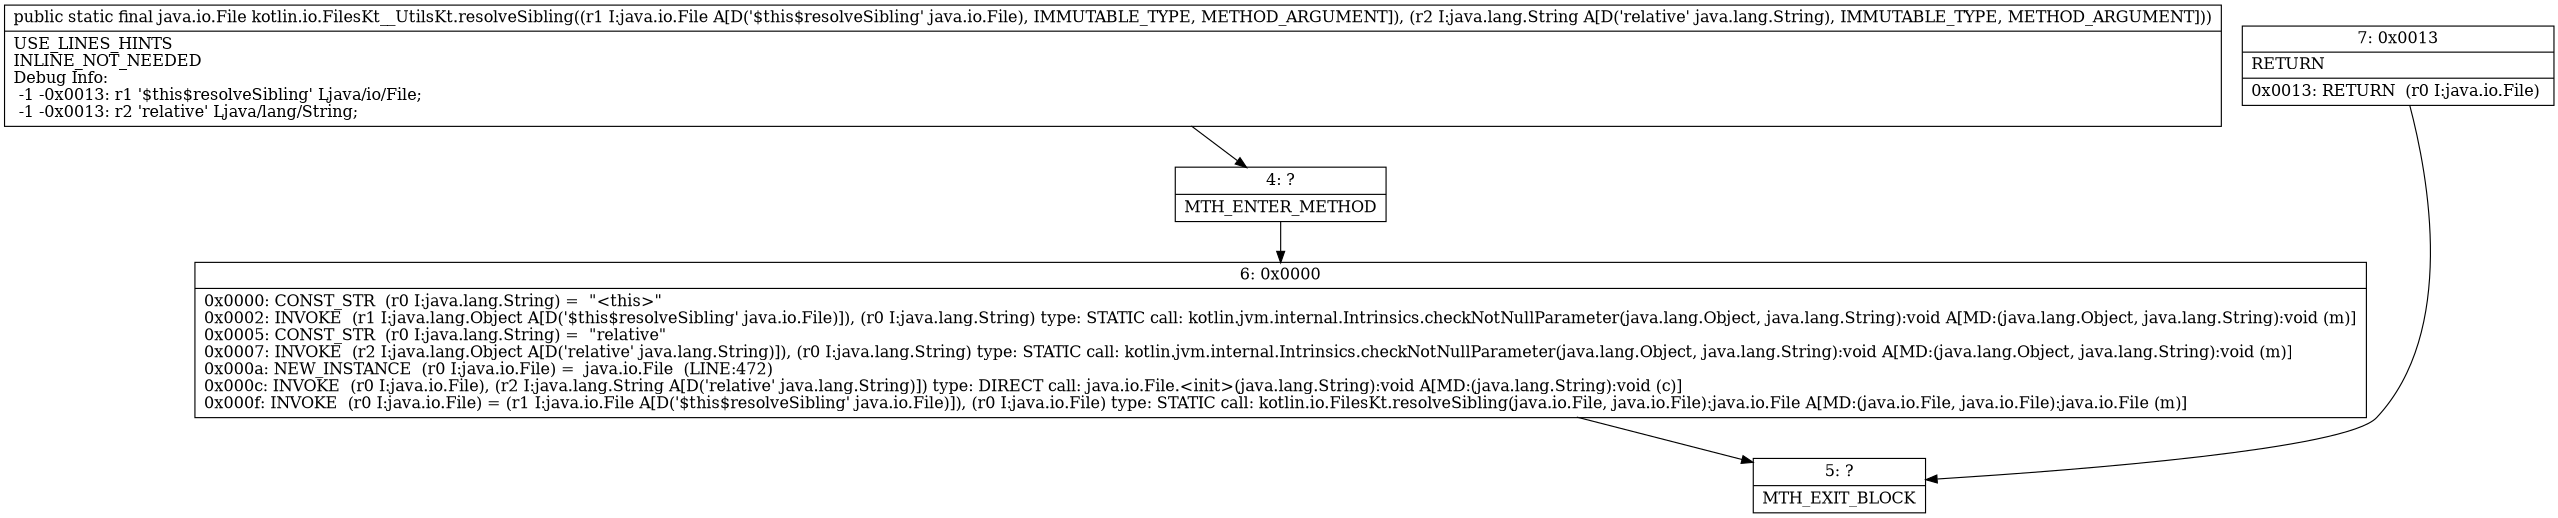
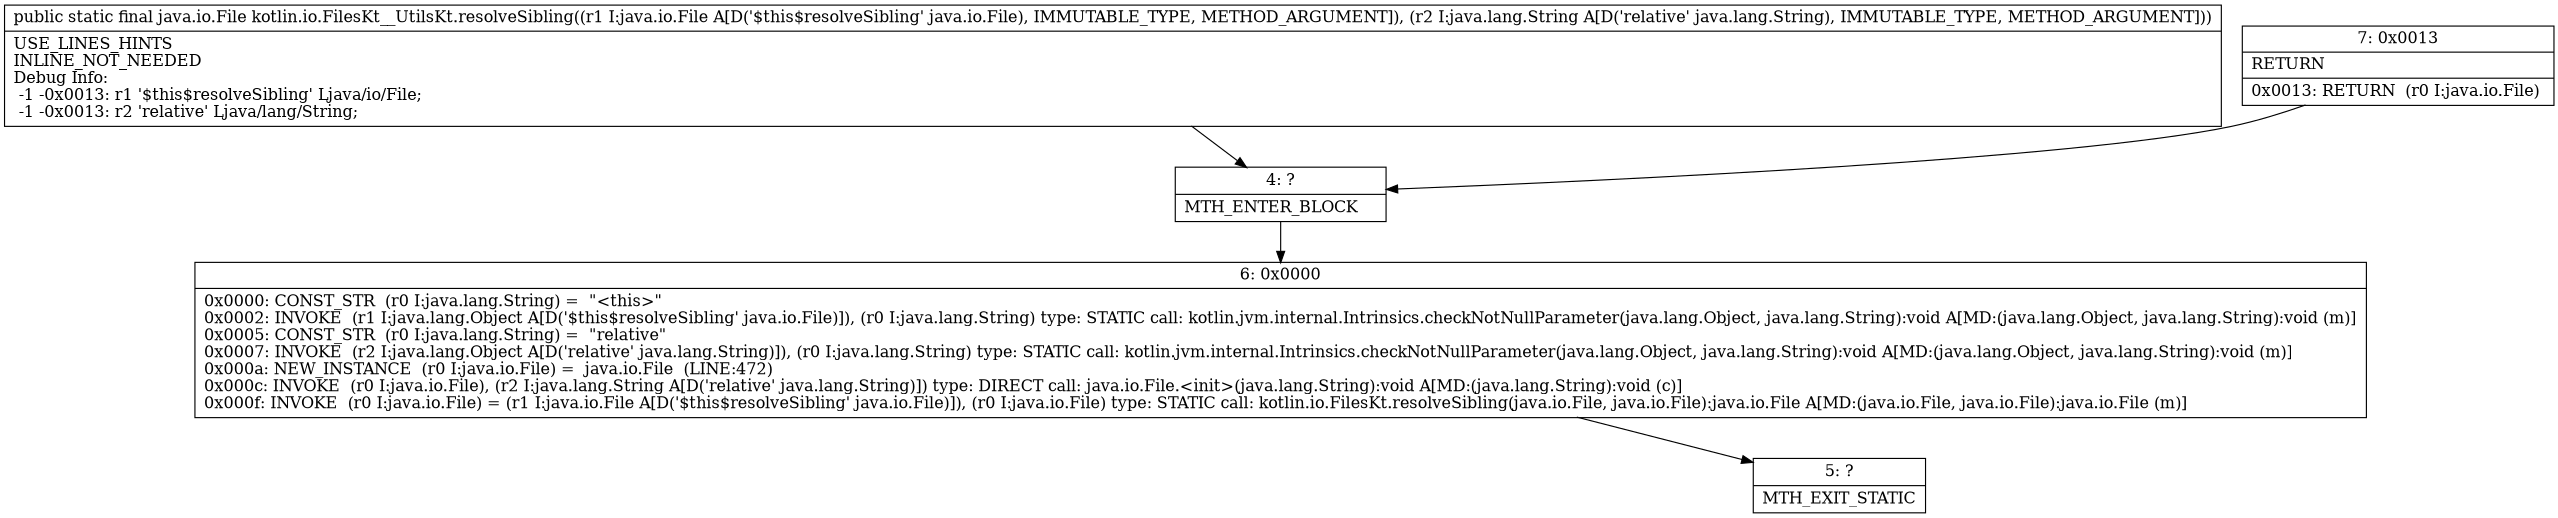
(1281, 207) -> (1272, 207)
(2321, 438) -> (1854, 166)
(1839, 499) -> (1839, 499)
